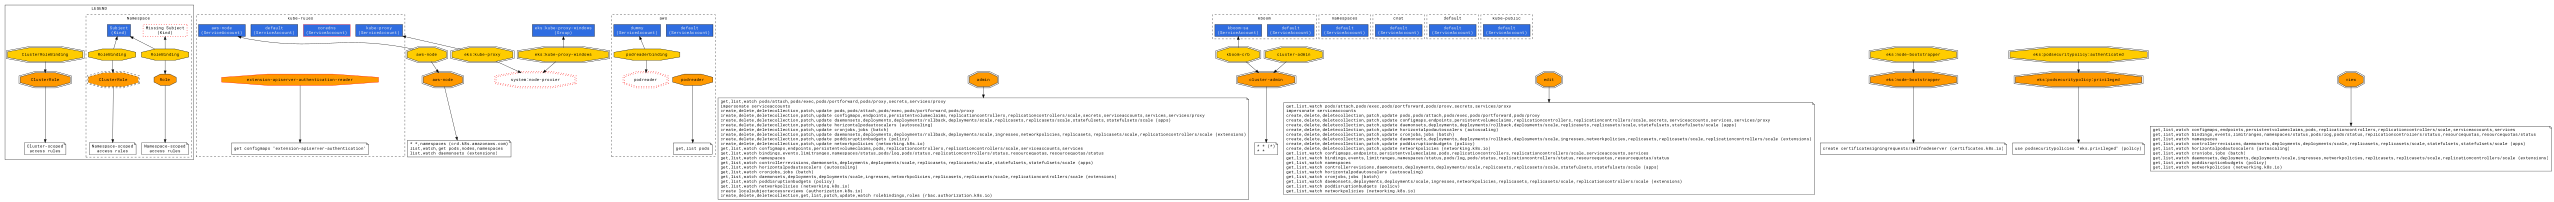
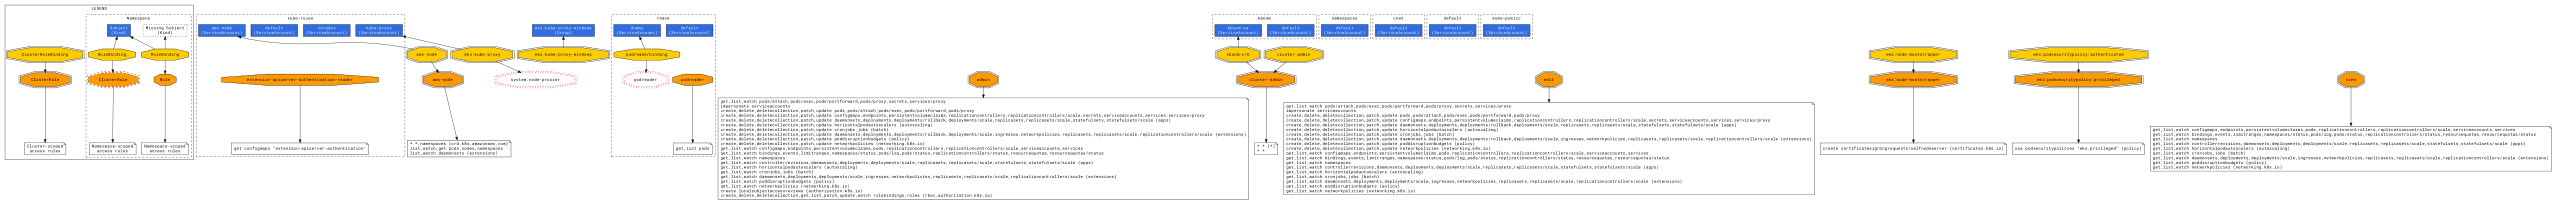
(663, 18) -> (663, 18)
(327, 30) -> (327, 30)
(551, 66) -> none
(300, 80) -> (300, 80)
